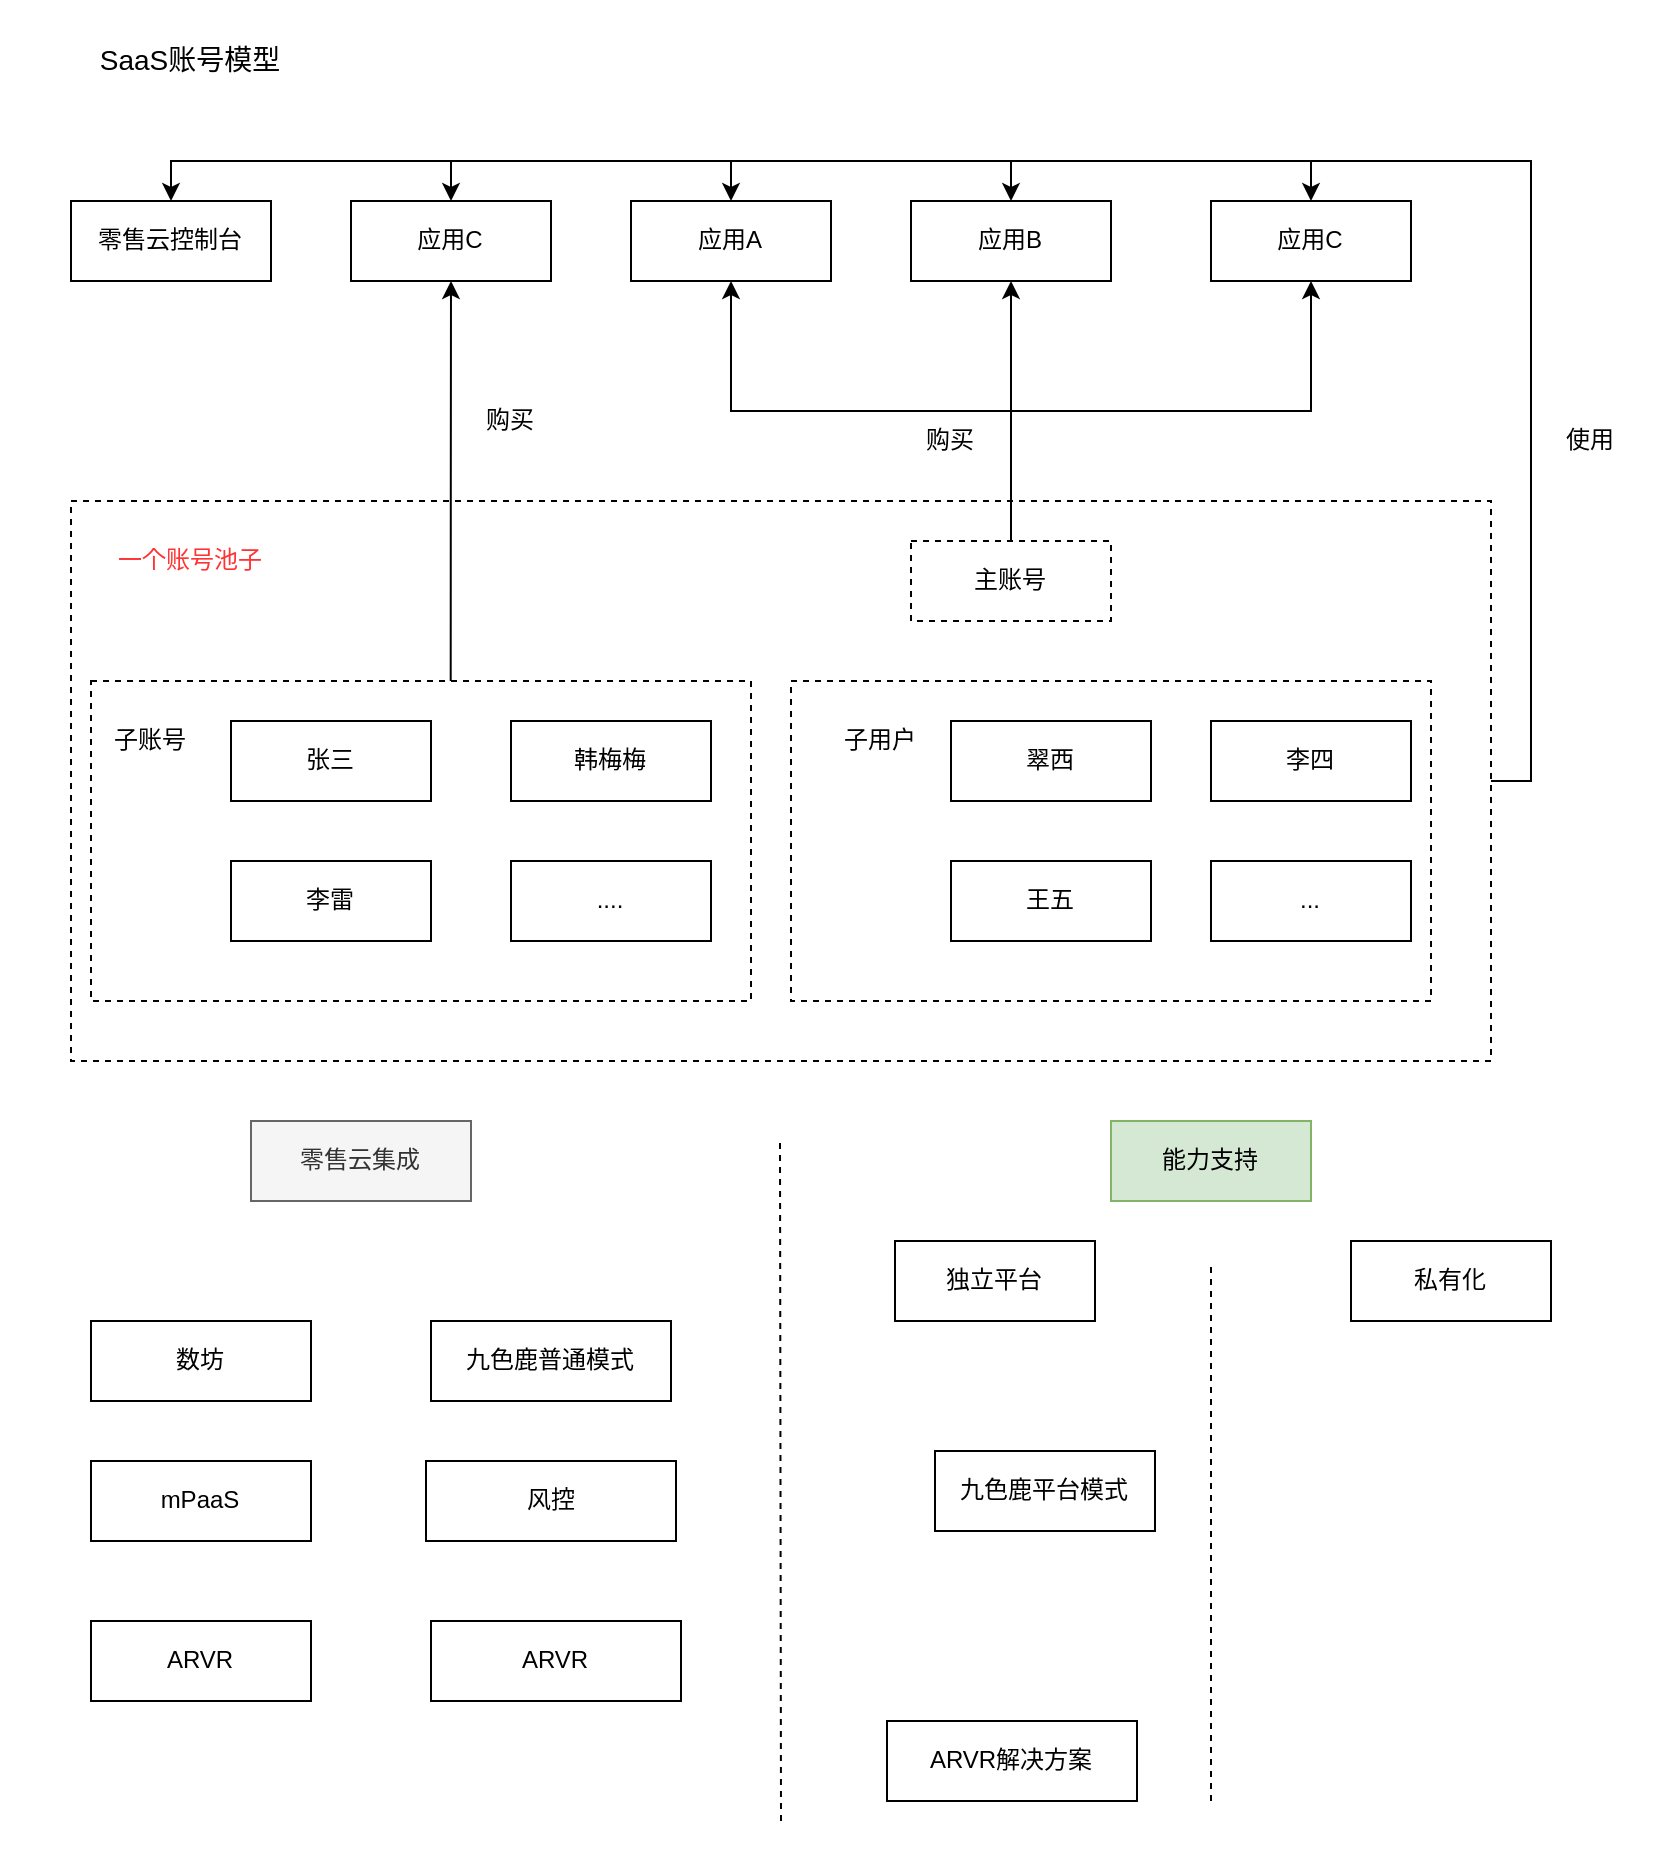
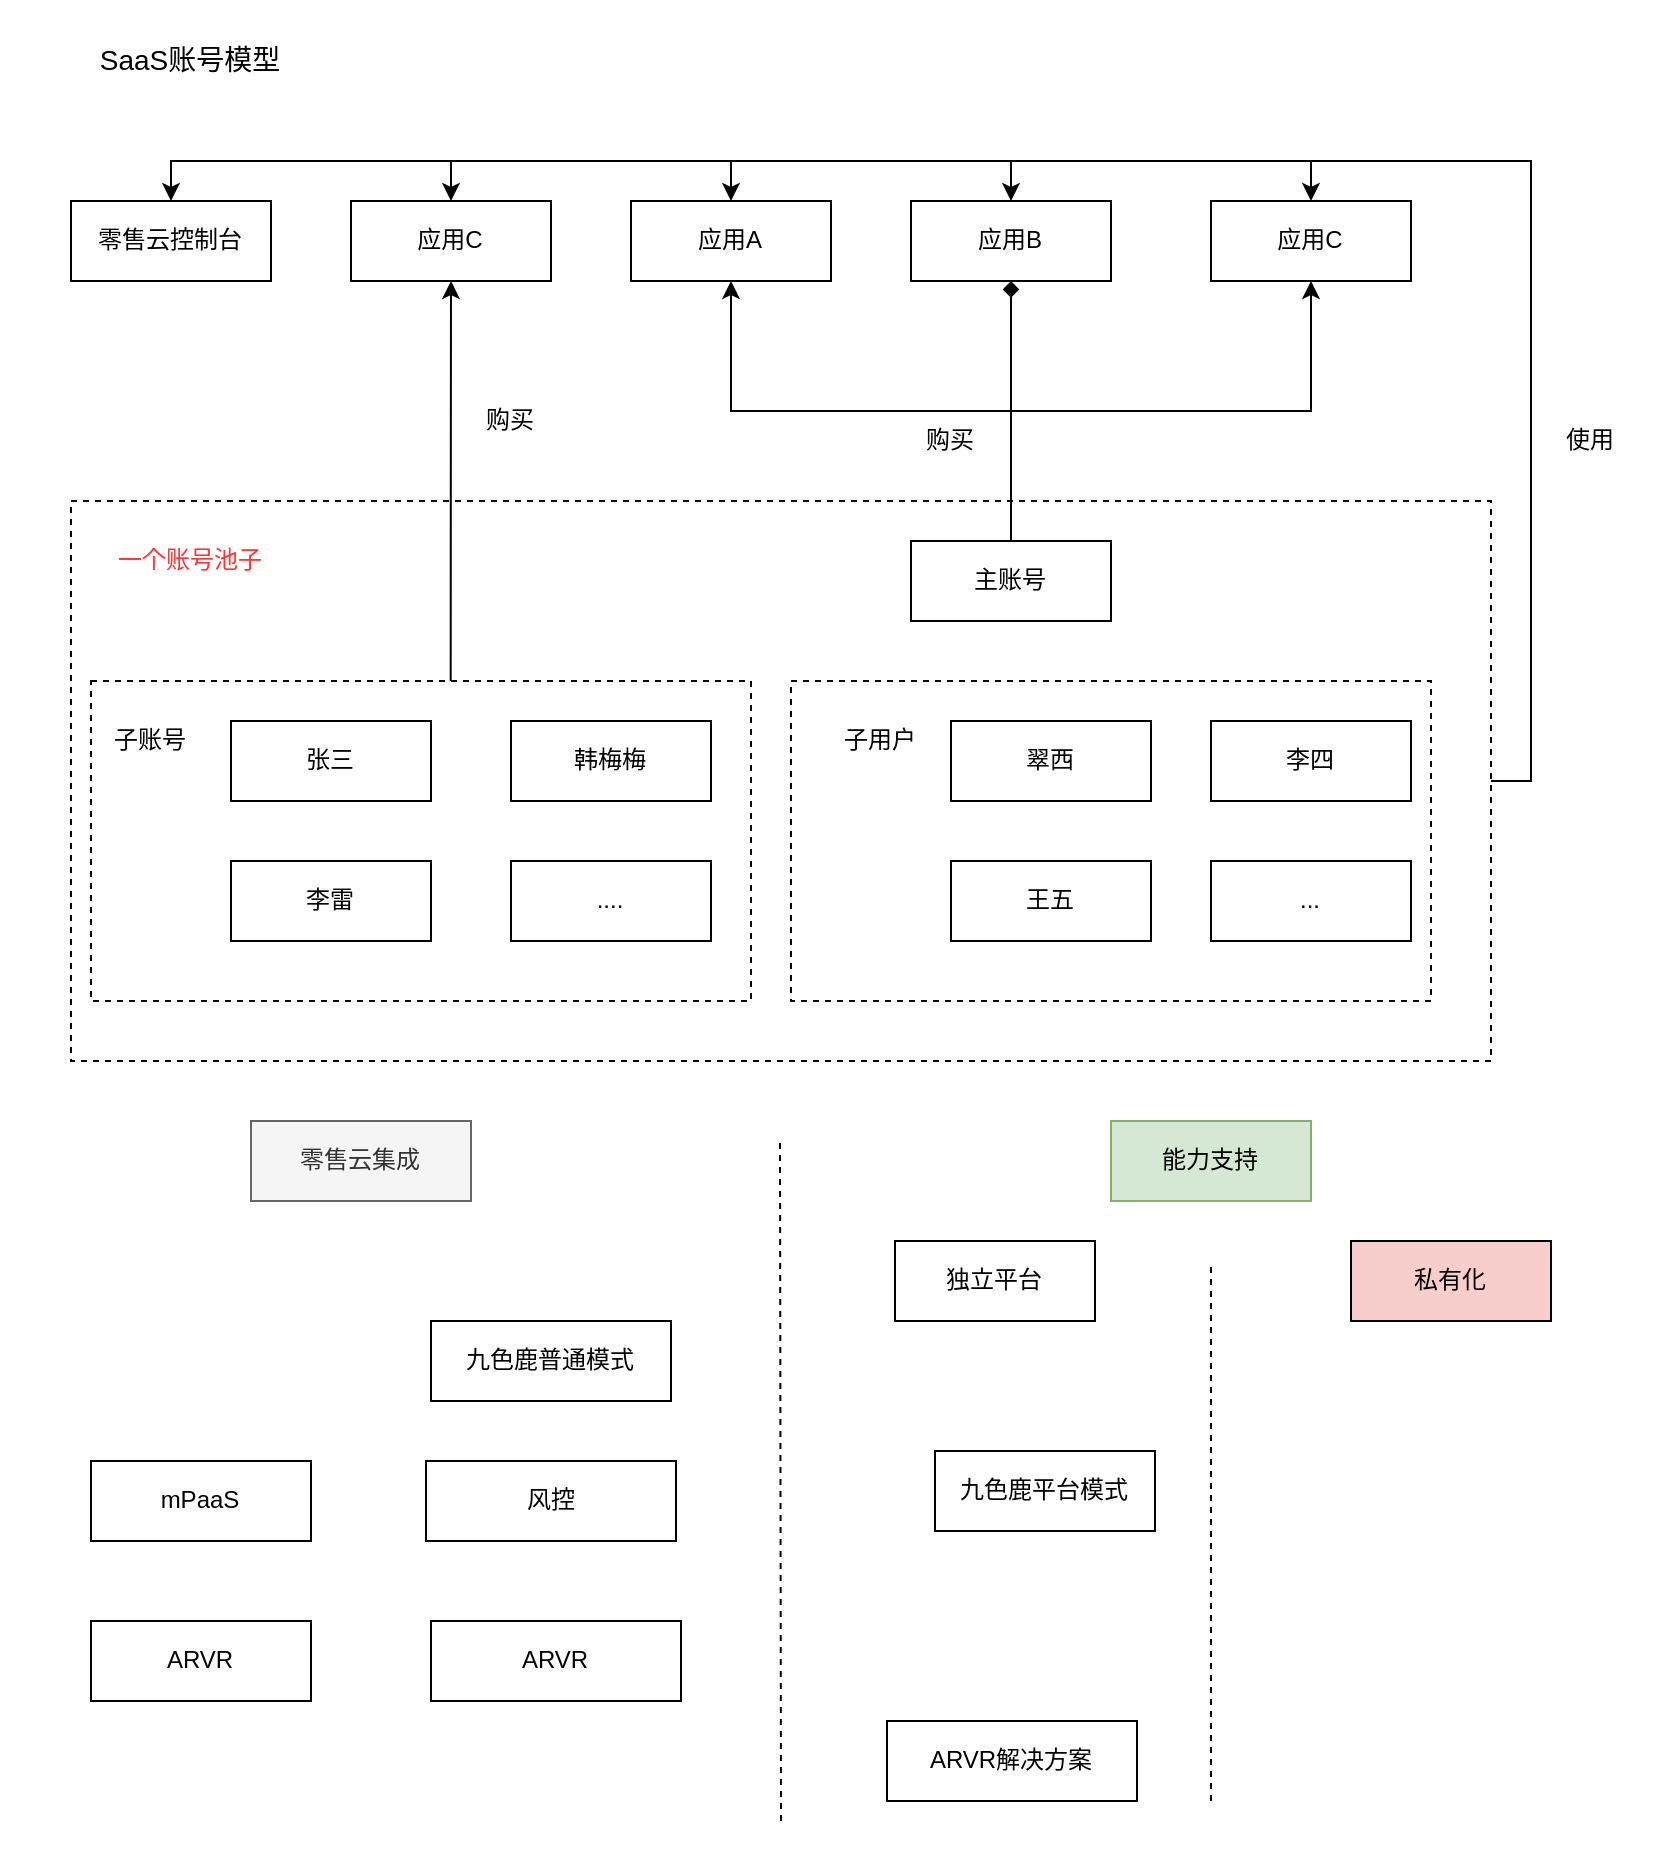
(1011, 296) -> (1011, 297)
(1011, 581) -> (1011, 581)
(1451, 1281) -> (1451, 1281)
(201, 1361) -> none
